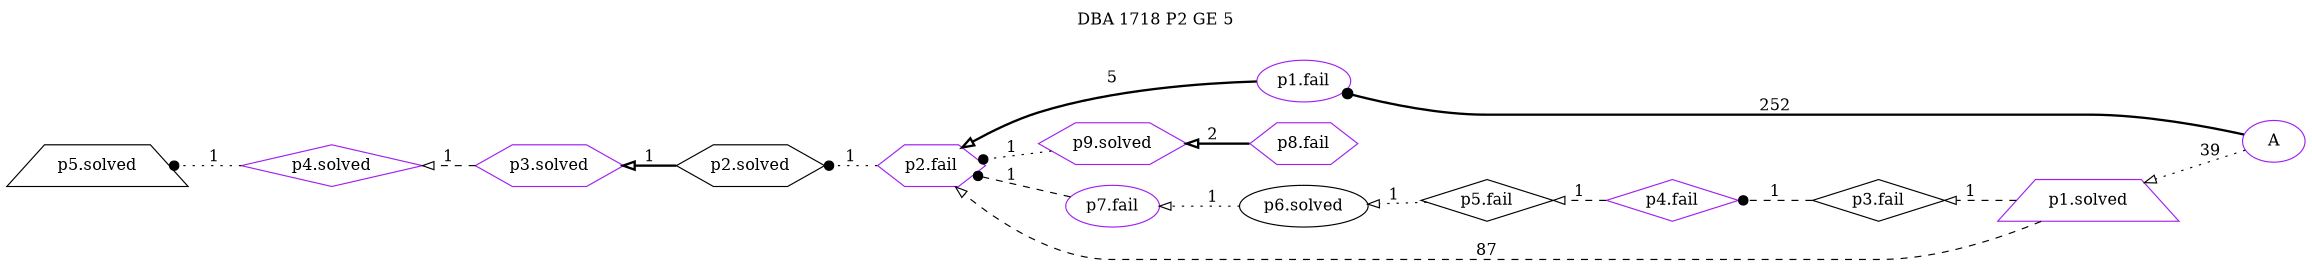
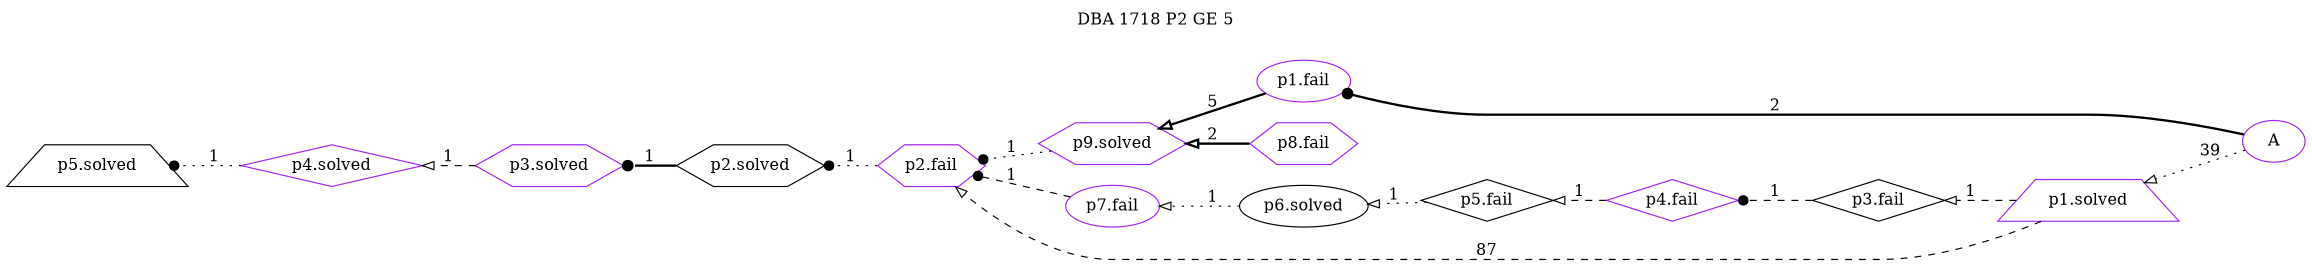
(1111, 96) -> (1218, 109)
(1775, 106) -> (1775, 106)
(656, 166) -> (656, 166)
